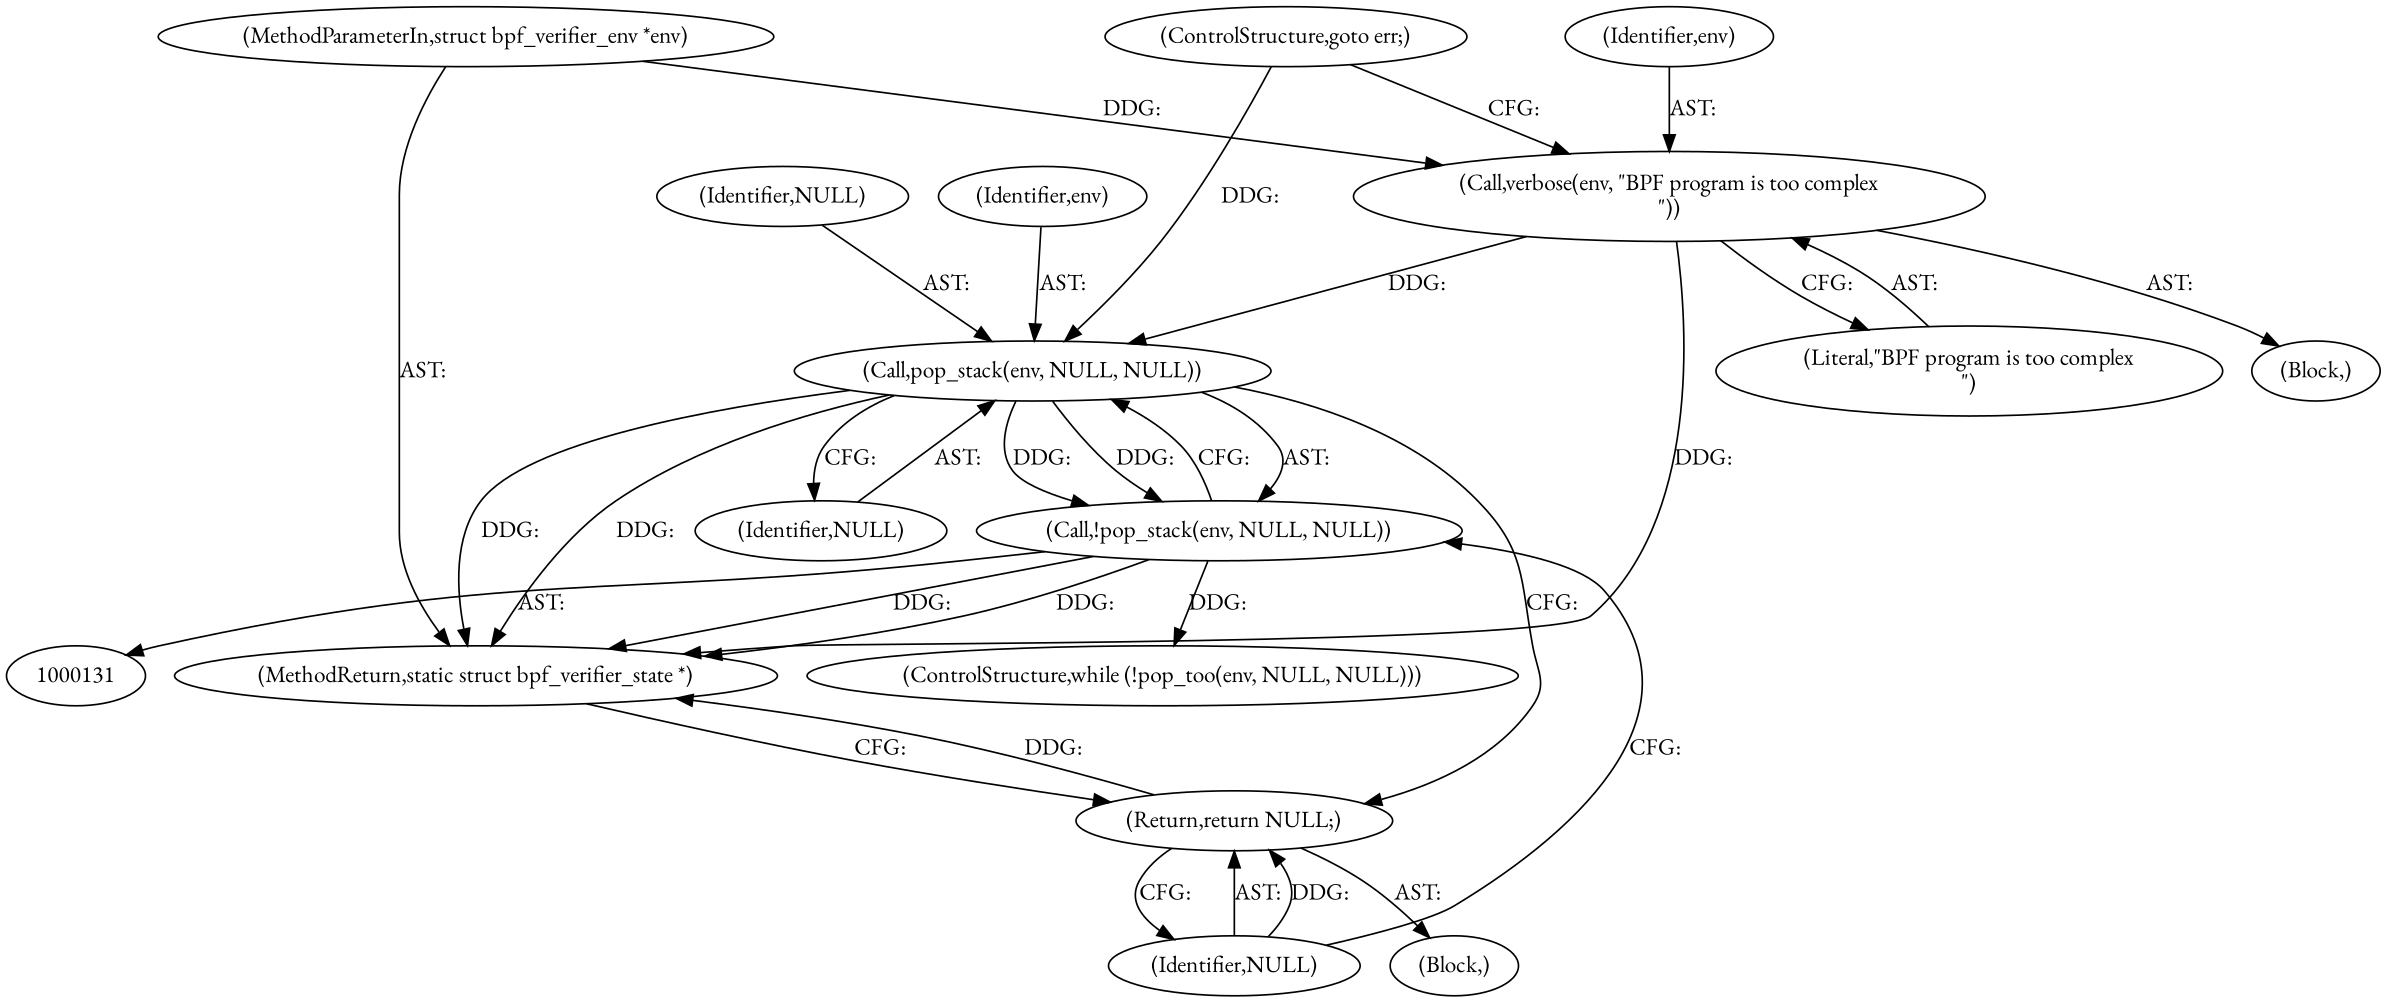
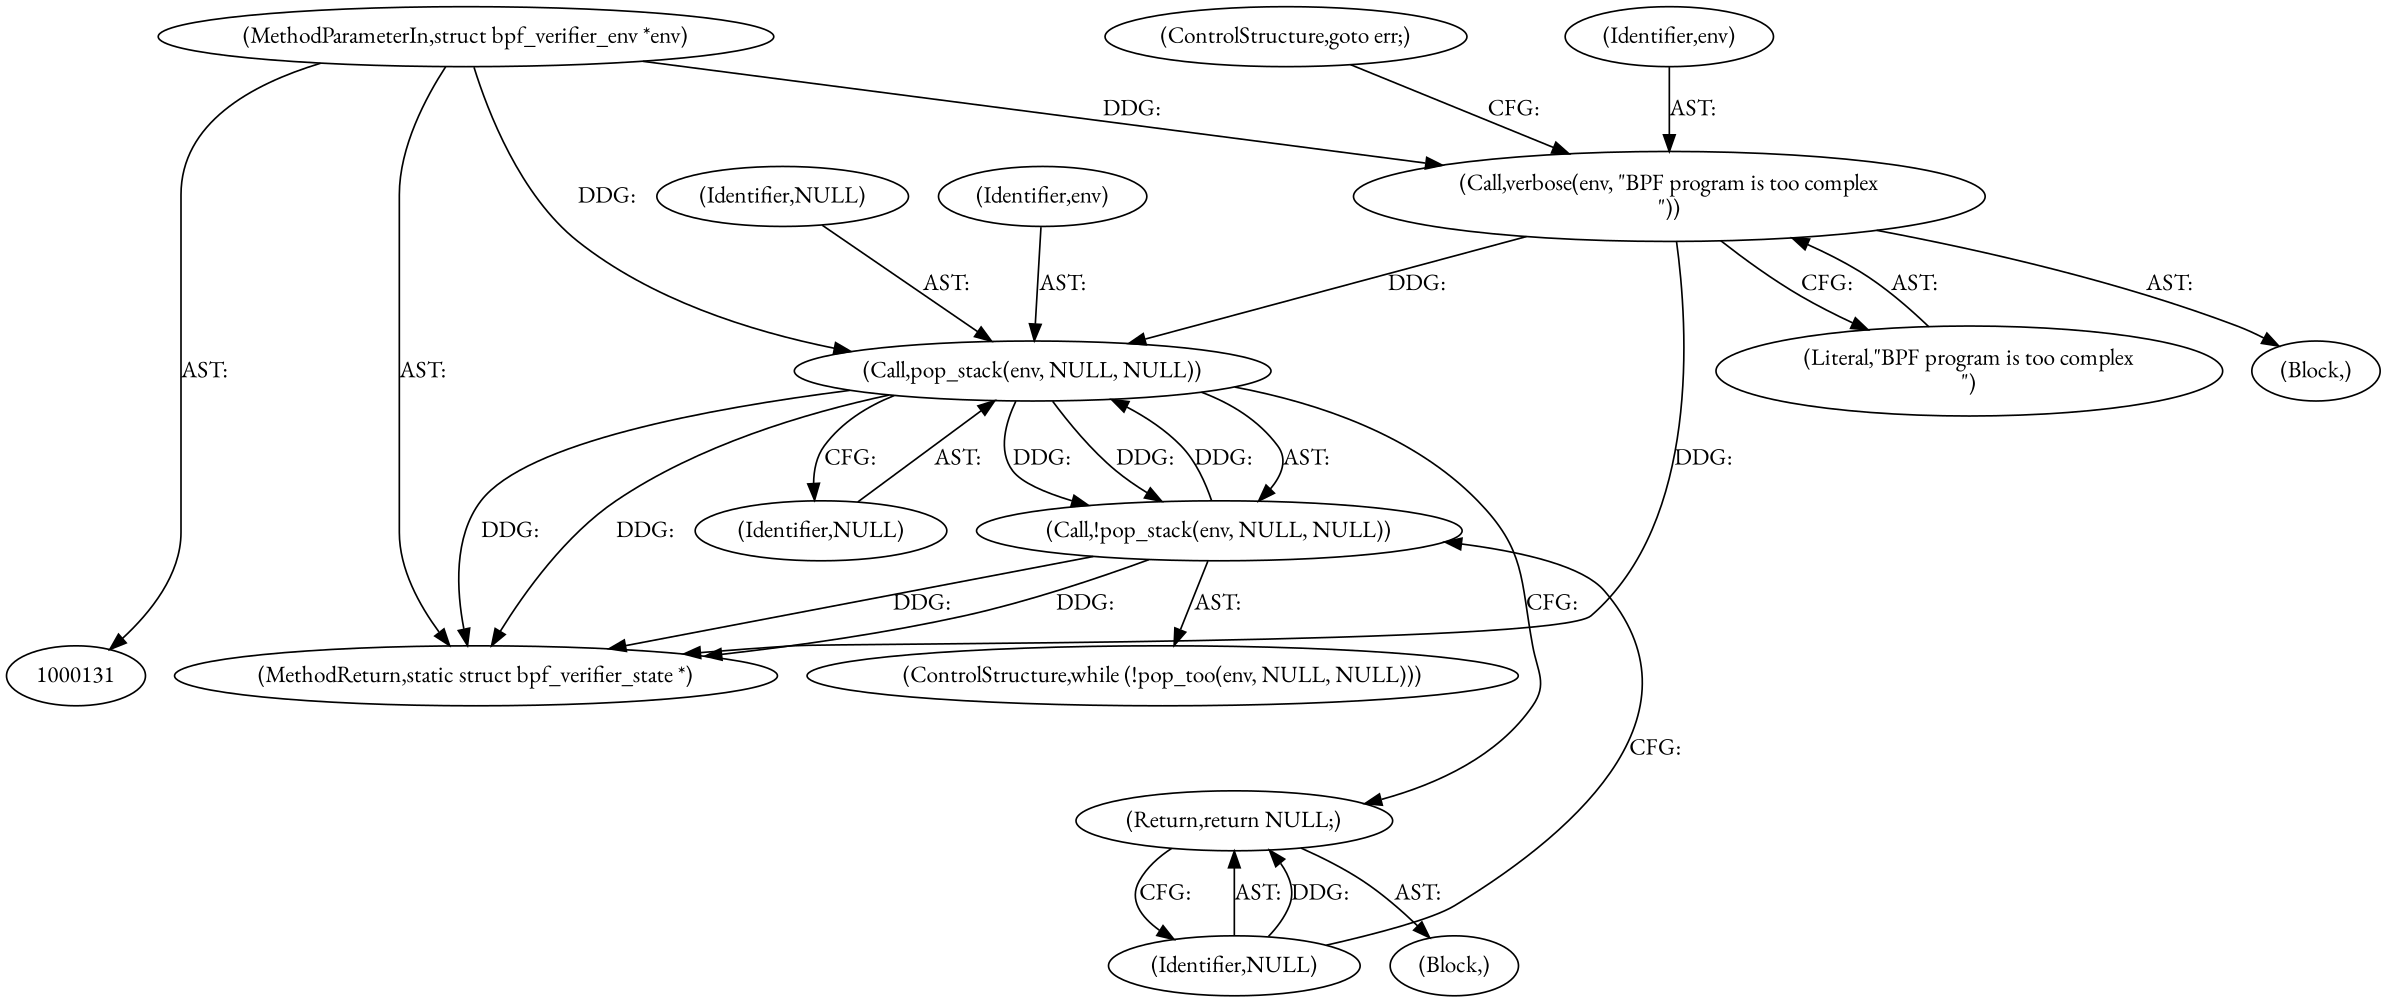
(1186, 207) -> (608, 263)
(1227, 458) -> (1227, 458)
(592, 587) -> (181, 323)
(1221, 603) -> (1221, 603)
(926, 737) -> none
(839, 758) -> none
